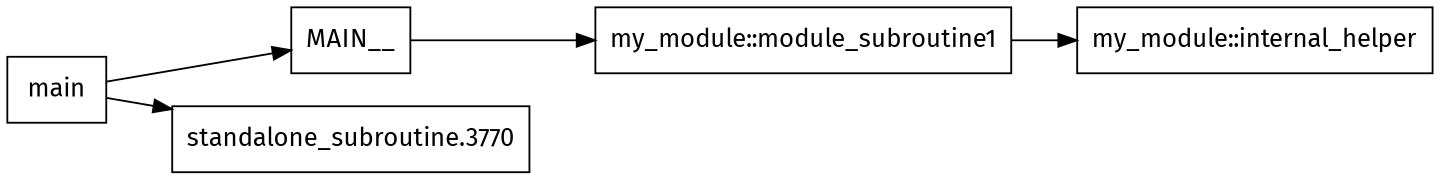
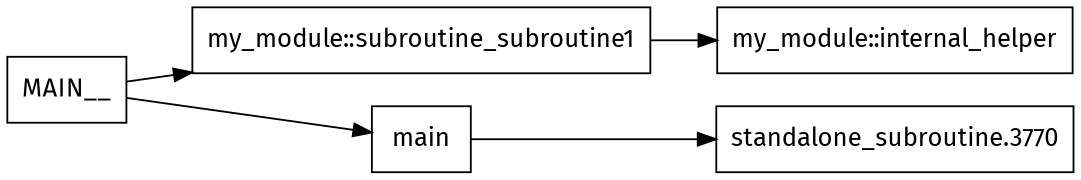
(803, 40) -> (421, 40)
(189, 67) -> (240, 114)
